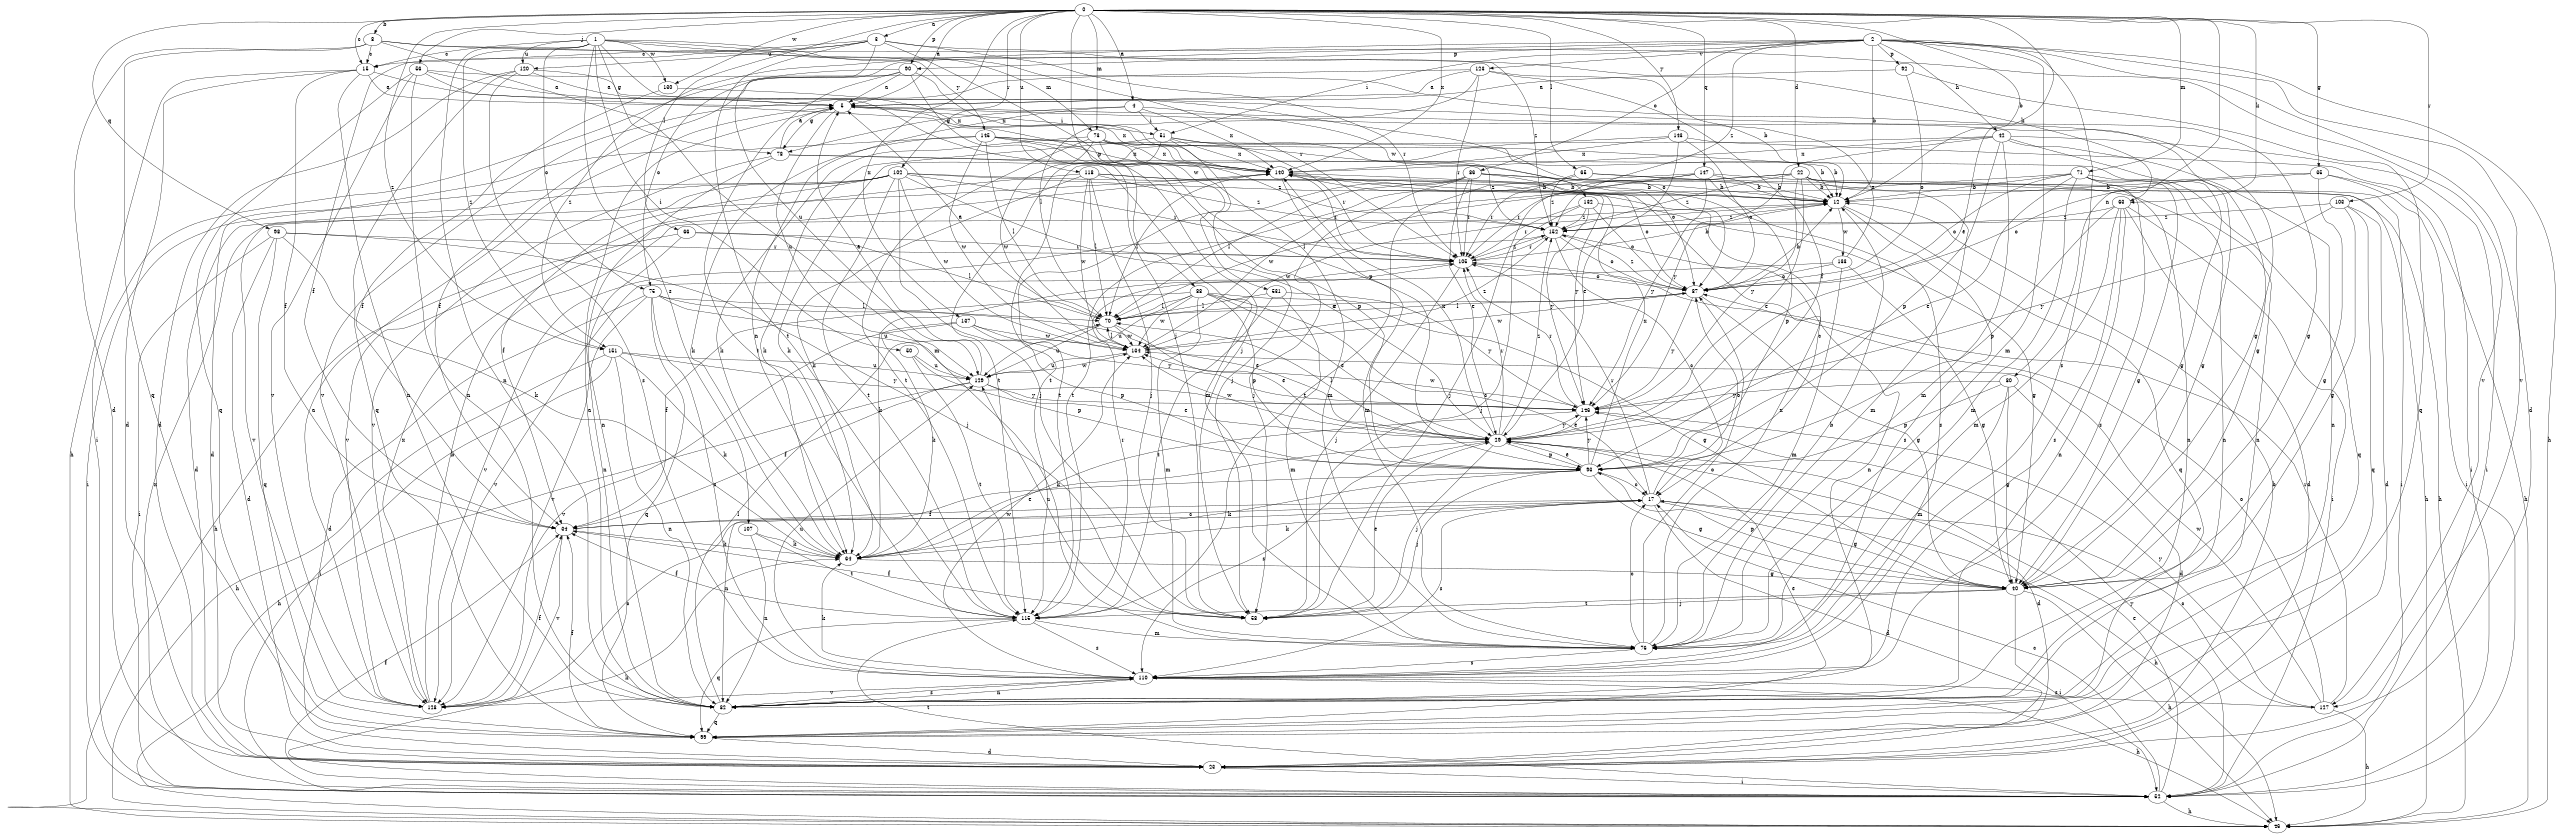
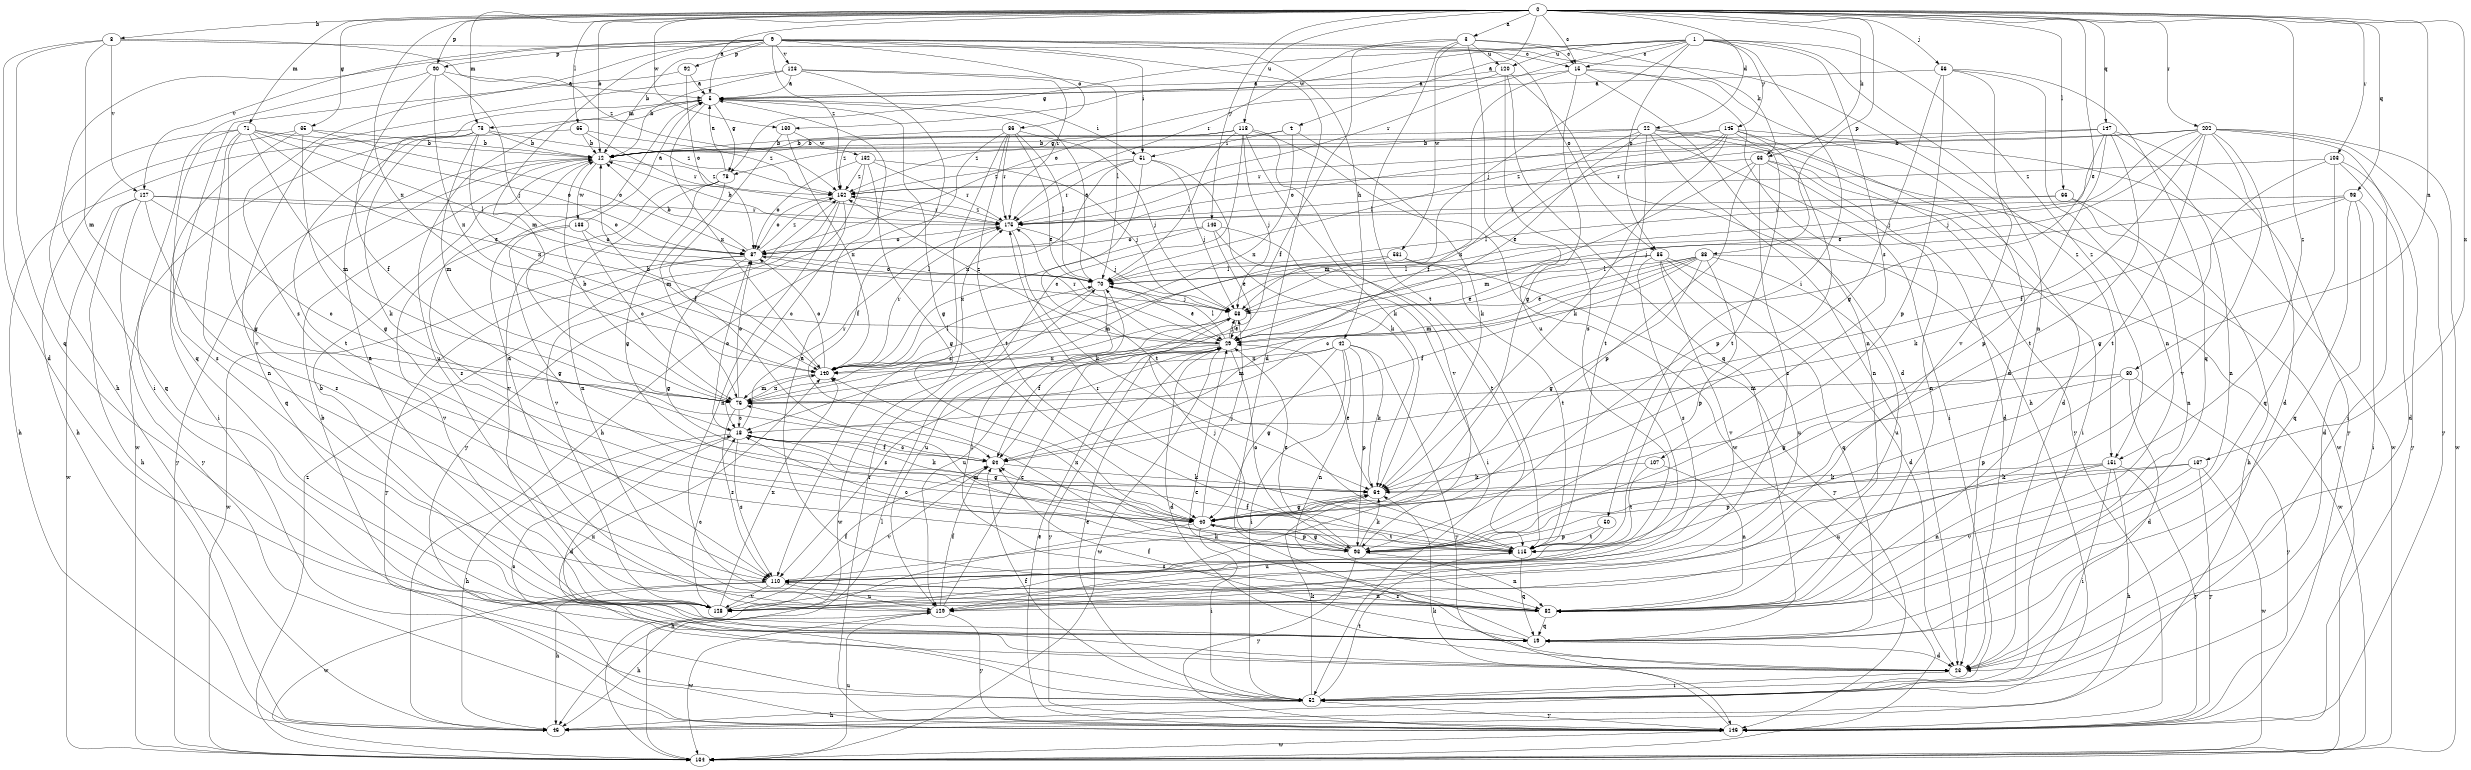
(1873, 40) -> (773, 40)
(969, 63) -> (603, 118)
(1359, 138) -> (817, 144)
(898, 173) -> (2207, 129)
(1463, 262) -> (1009, 225)
(1288, 277) -> (178, 463)
(652, 292) -> (1660, 255)
none -> (1170, 299)
(756, 336) -> (1482, 314)
(751, 352) -> (1685, 368)
(1551, 455) -> (1256, 448)
(1794, 455) -> (642, 314)
(1651, 500) -> (739, 433)
(1704, 682) -> (415, 435)
(703, 738) -> (1536, 641)
